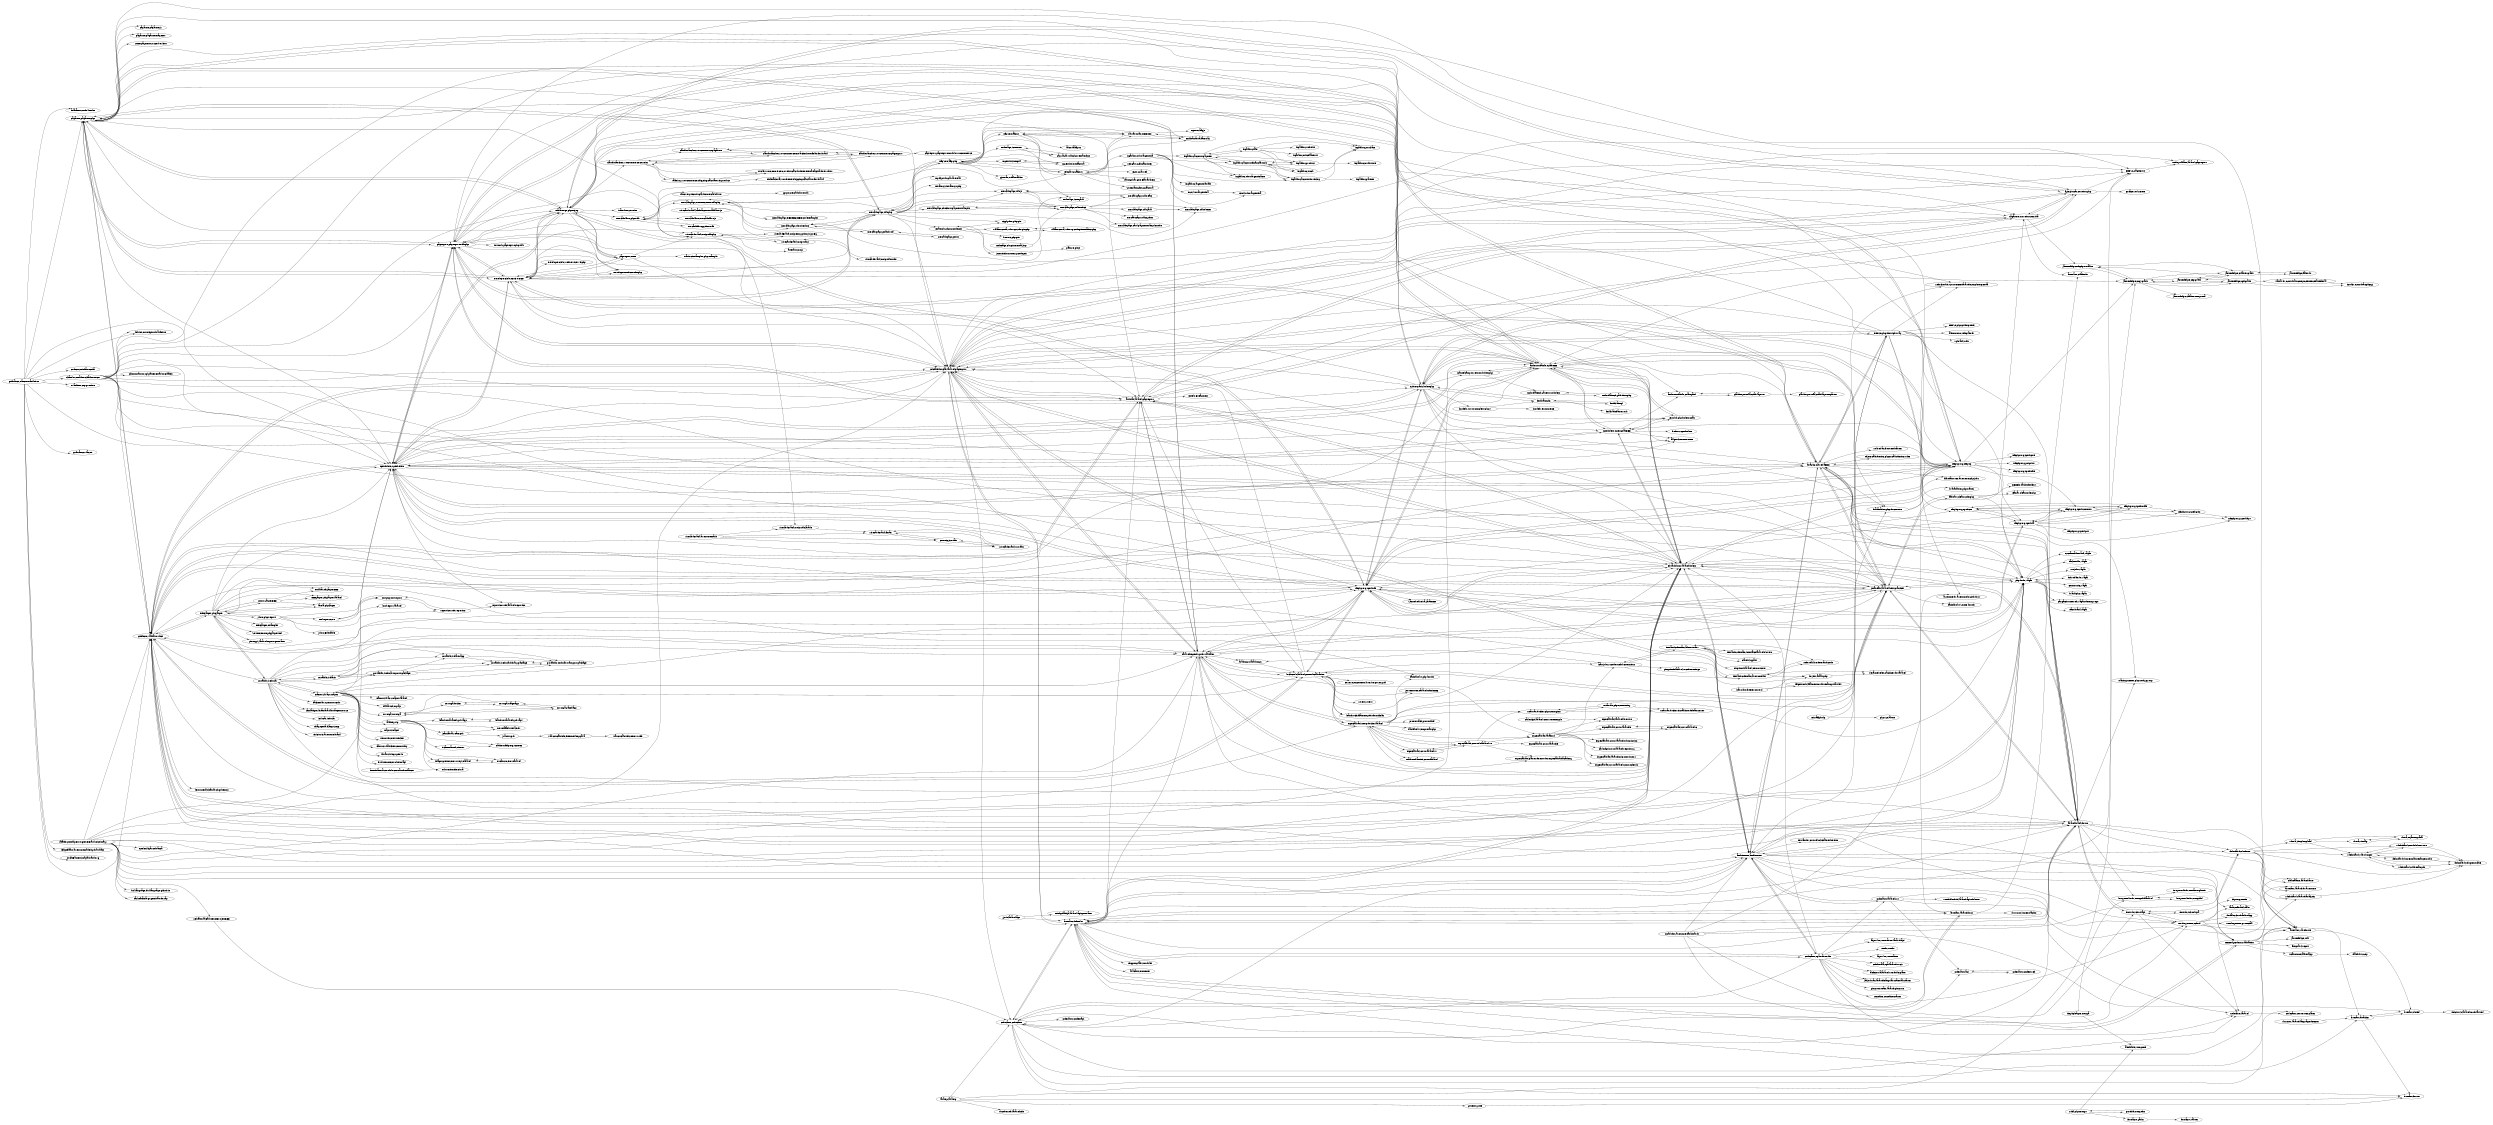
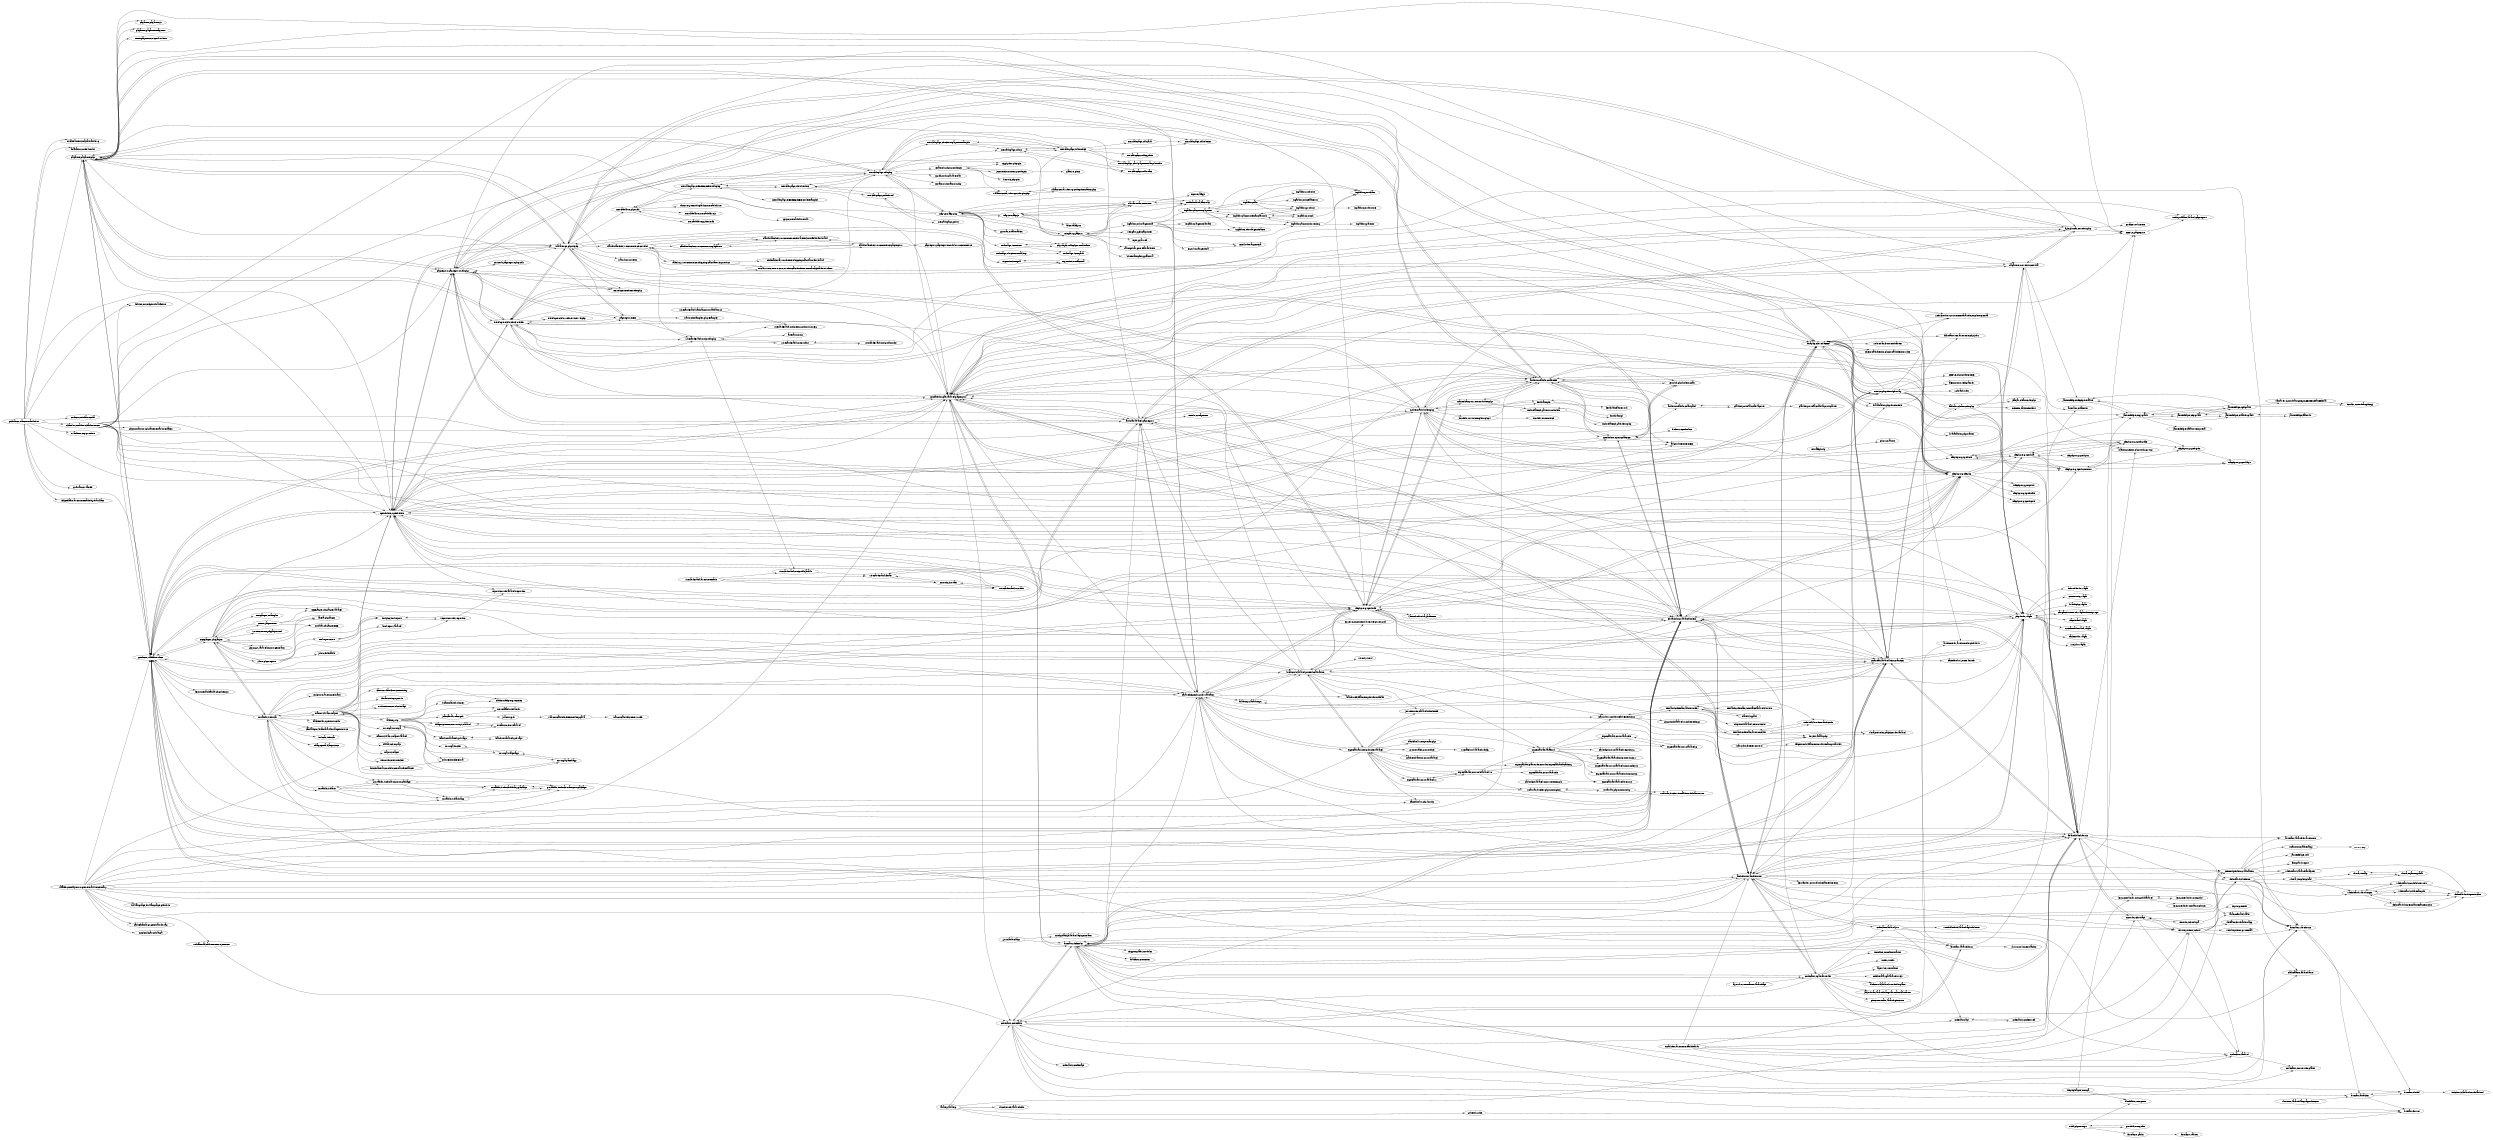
(1070, 515) -> (1214, 403)
none -> (1475, 750)
(1846, 947) -> (1784, 980)
(2360, 954) -> (2360, 847)
